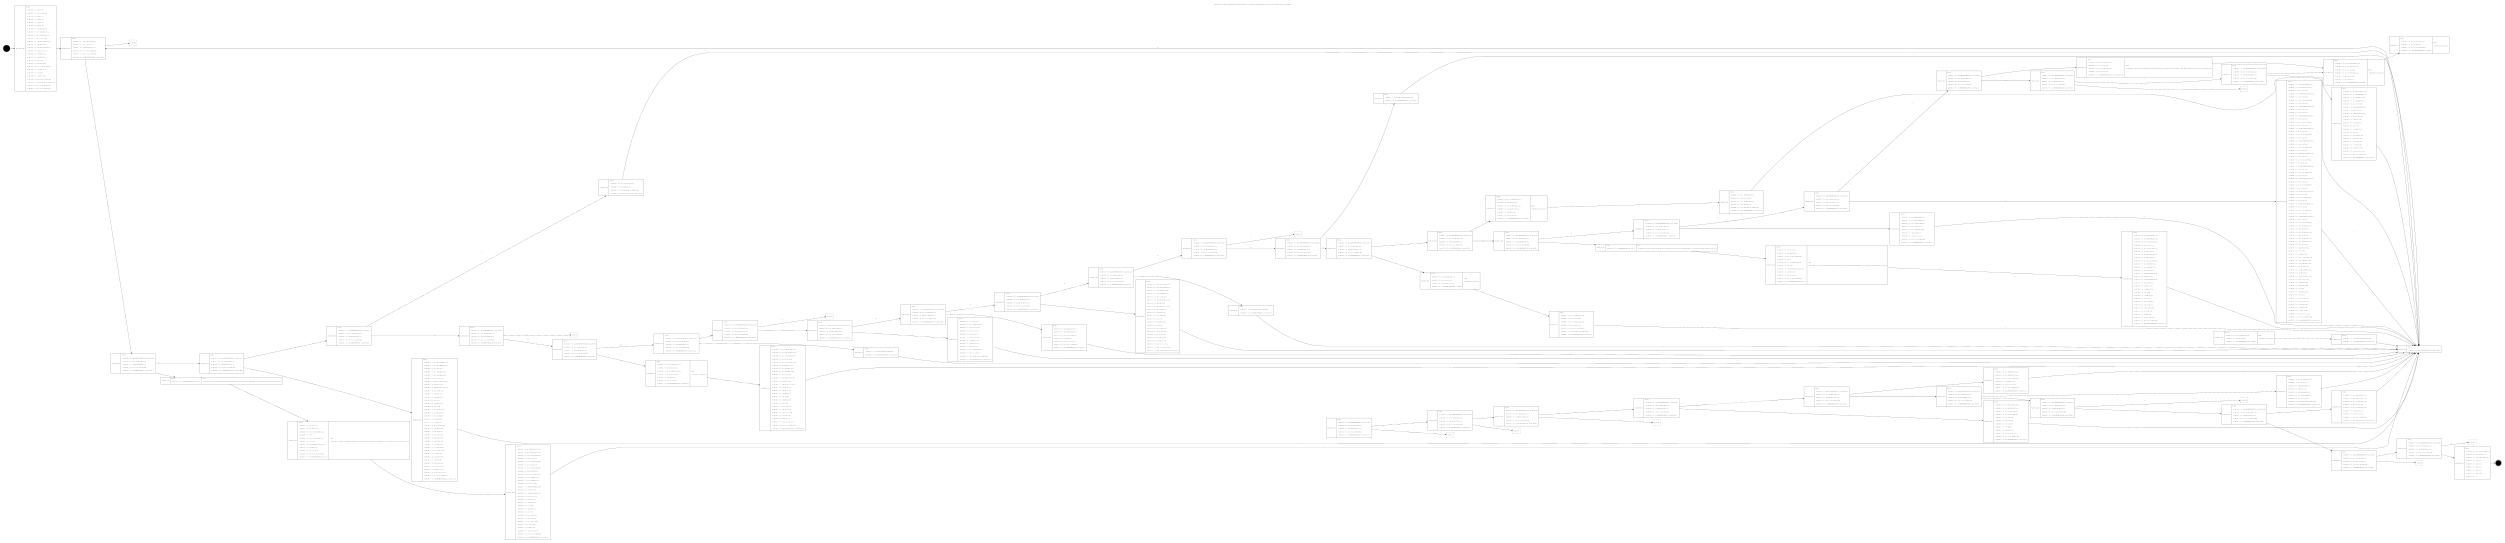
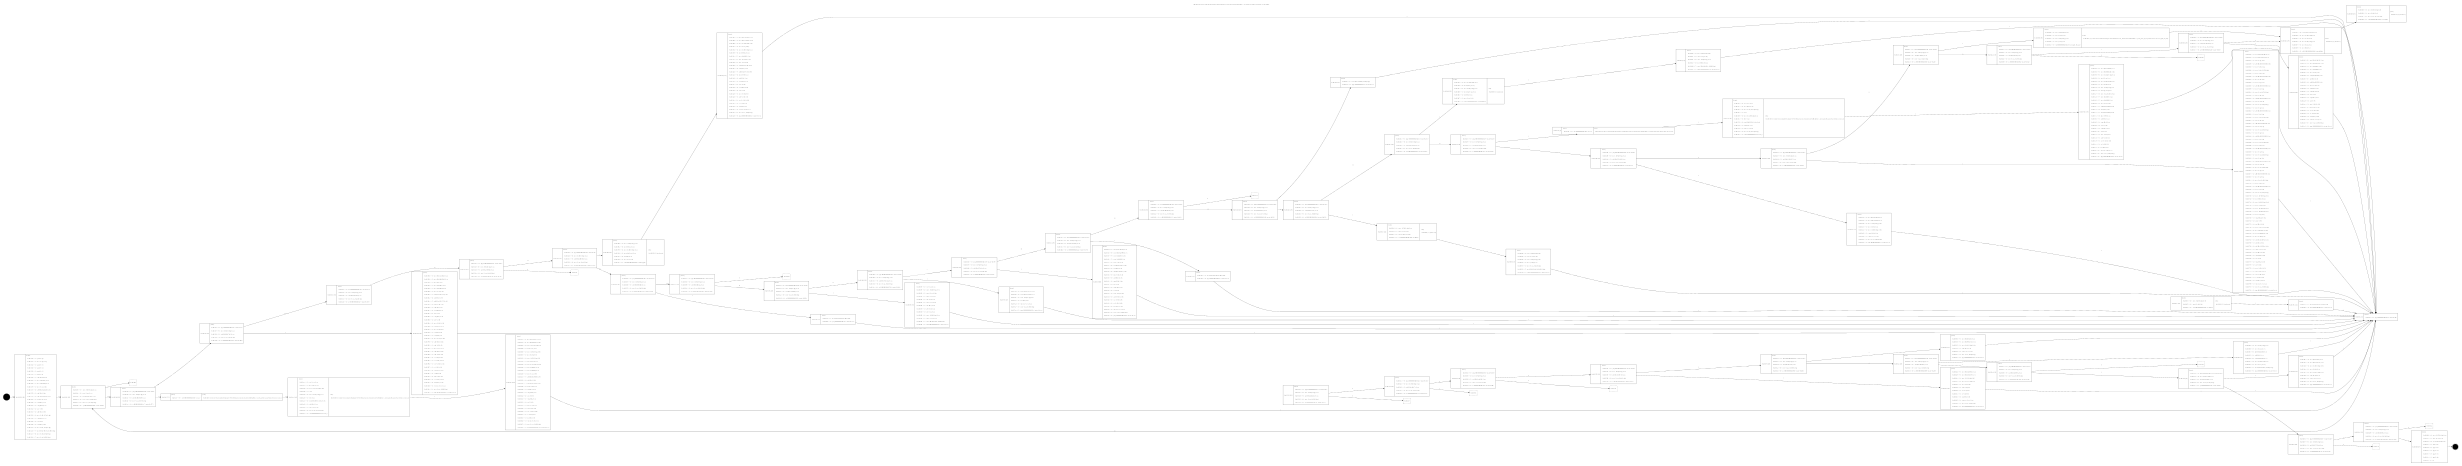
(621, 188) -> none
